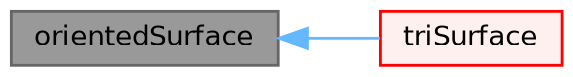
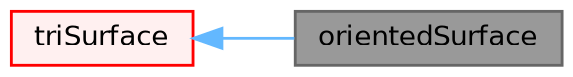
(344, 38) -> (258, 38)
